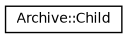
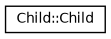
(64, 19) -> (55, 19)
